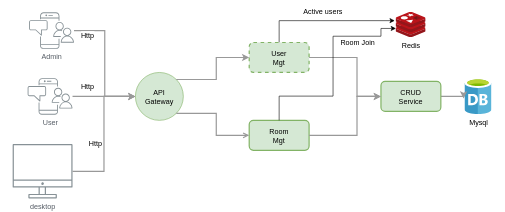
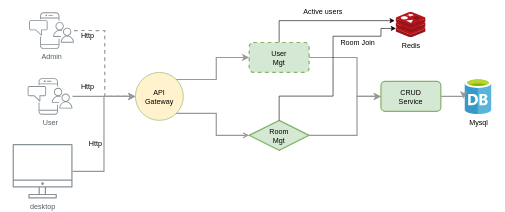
(105, 48) -> (105, 48)
(159, 97) -> (159, 97)
(279, 136) -> (279, 136)
